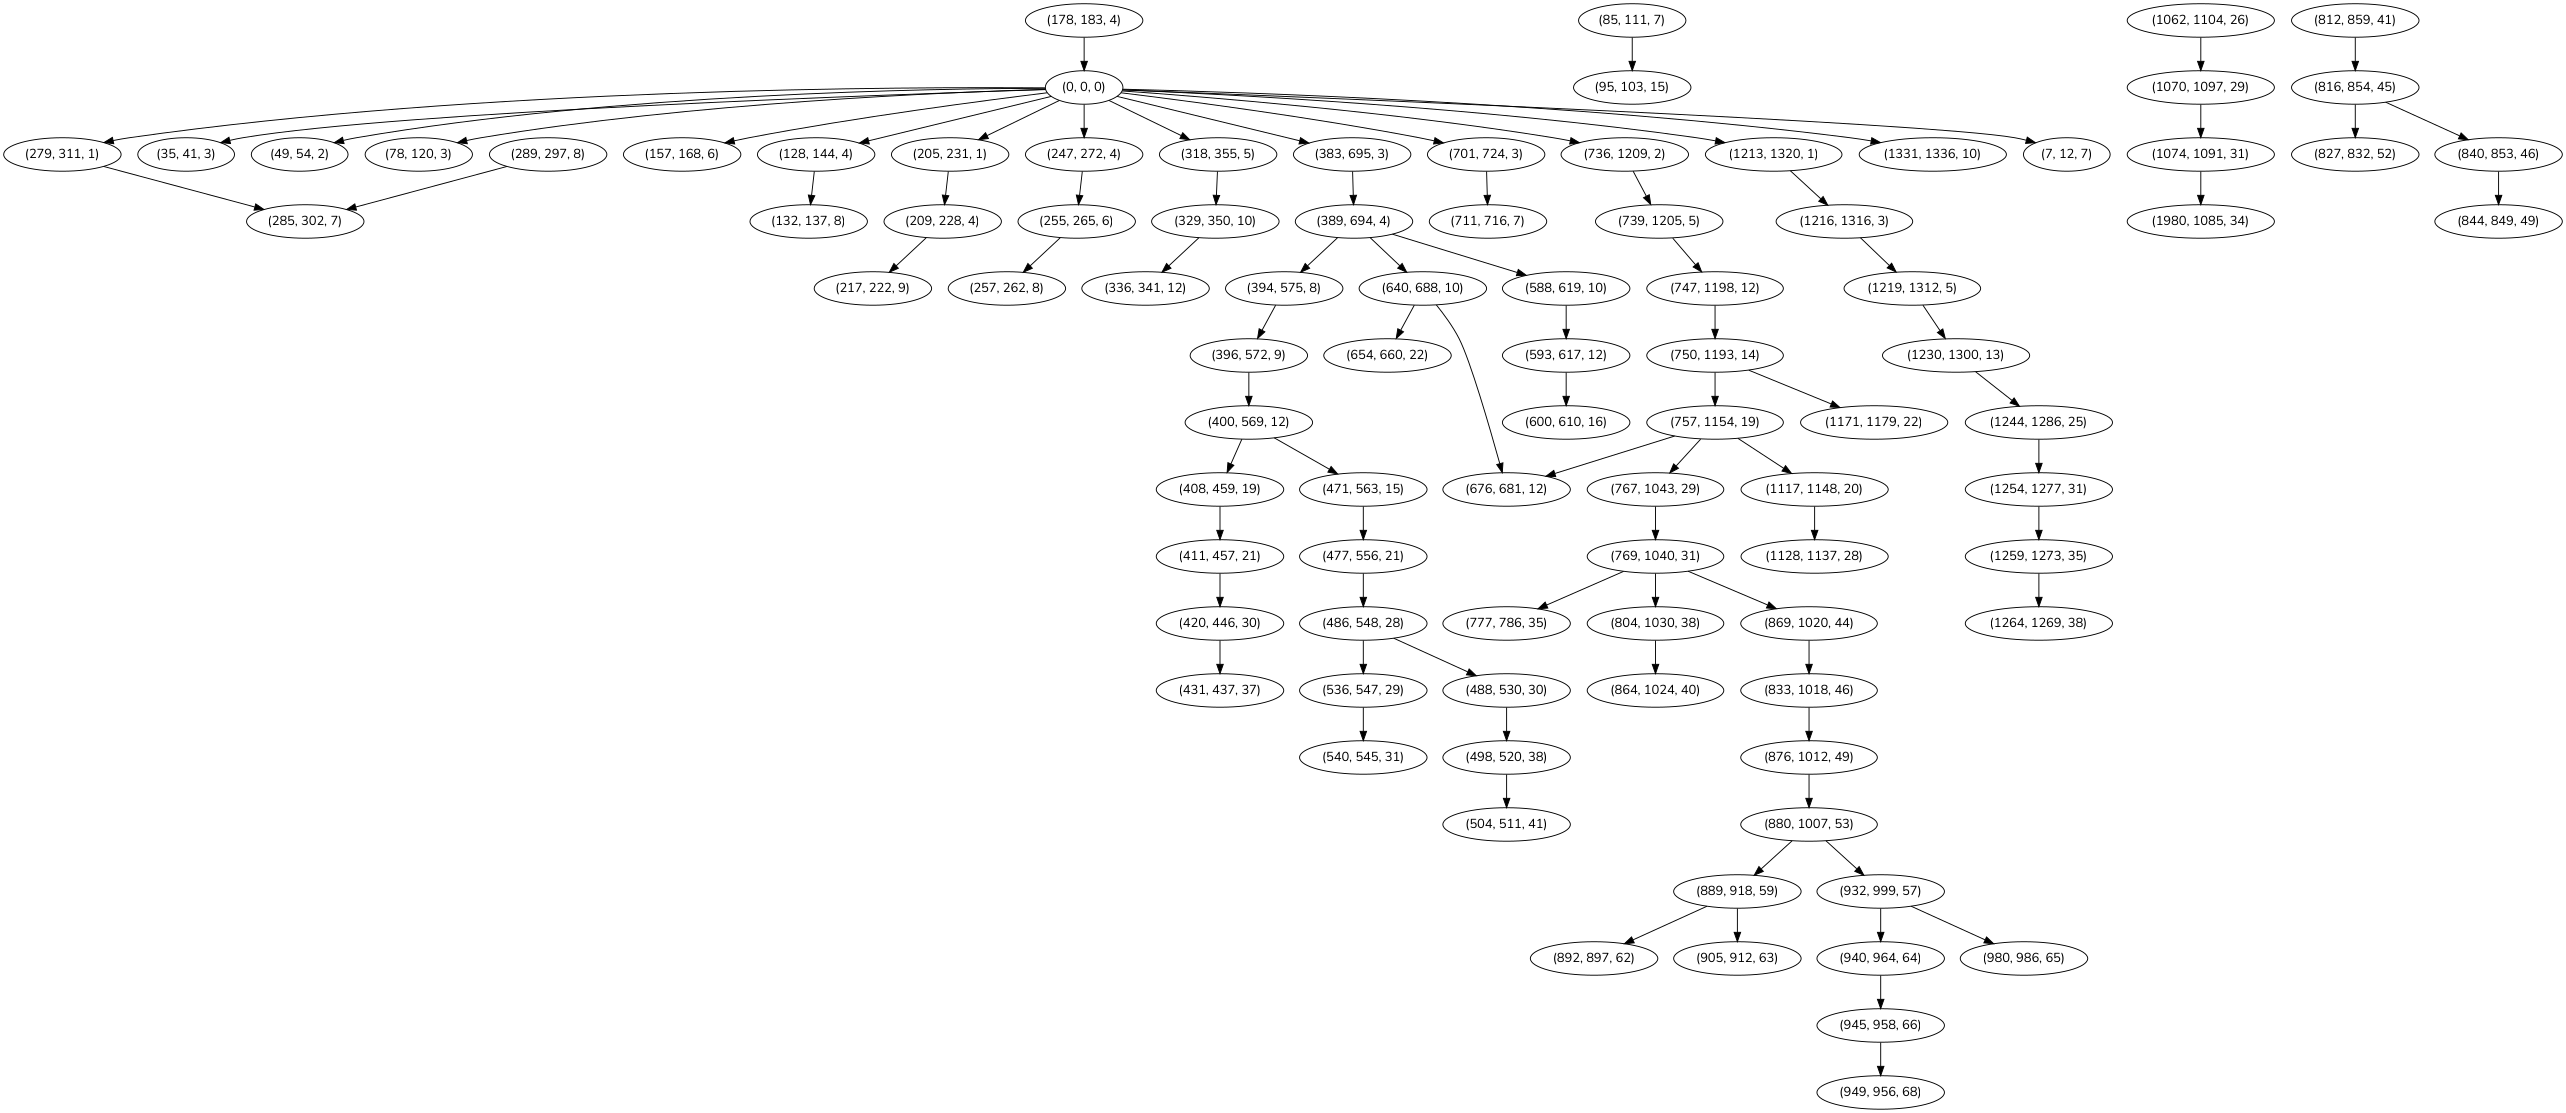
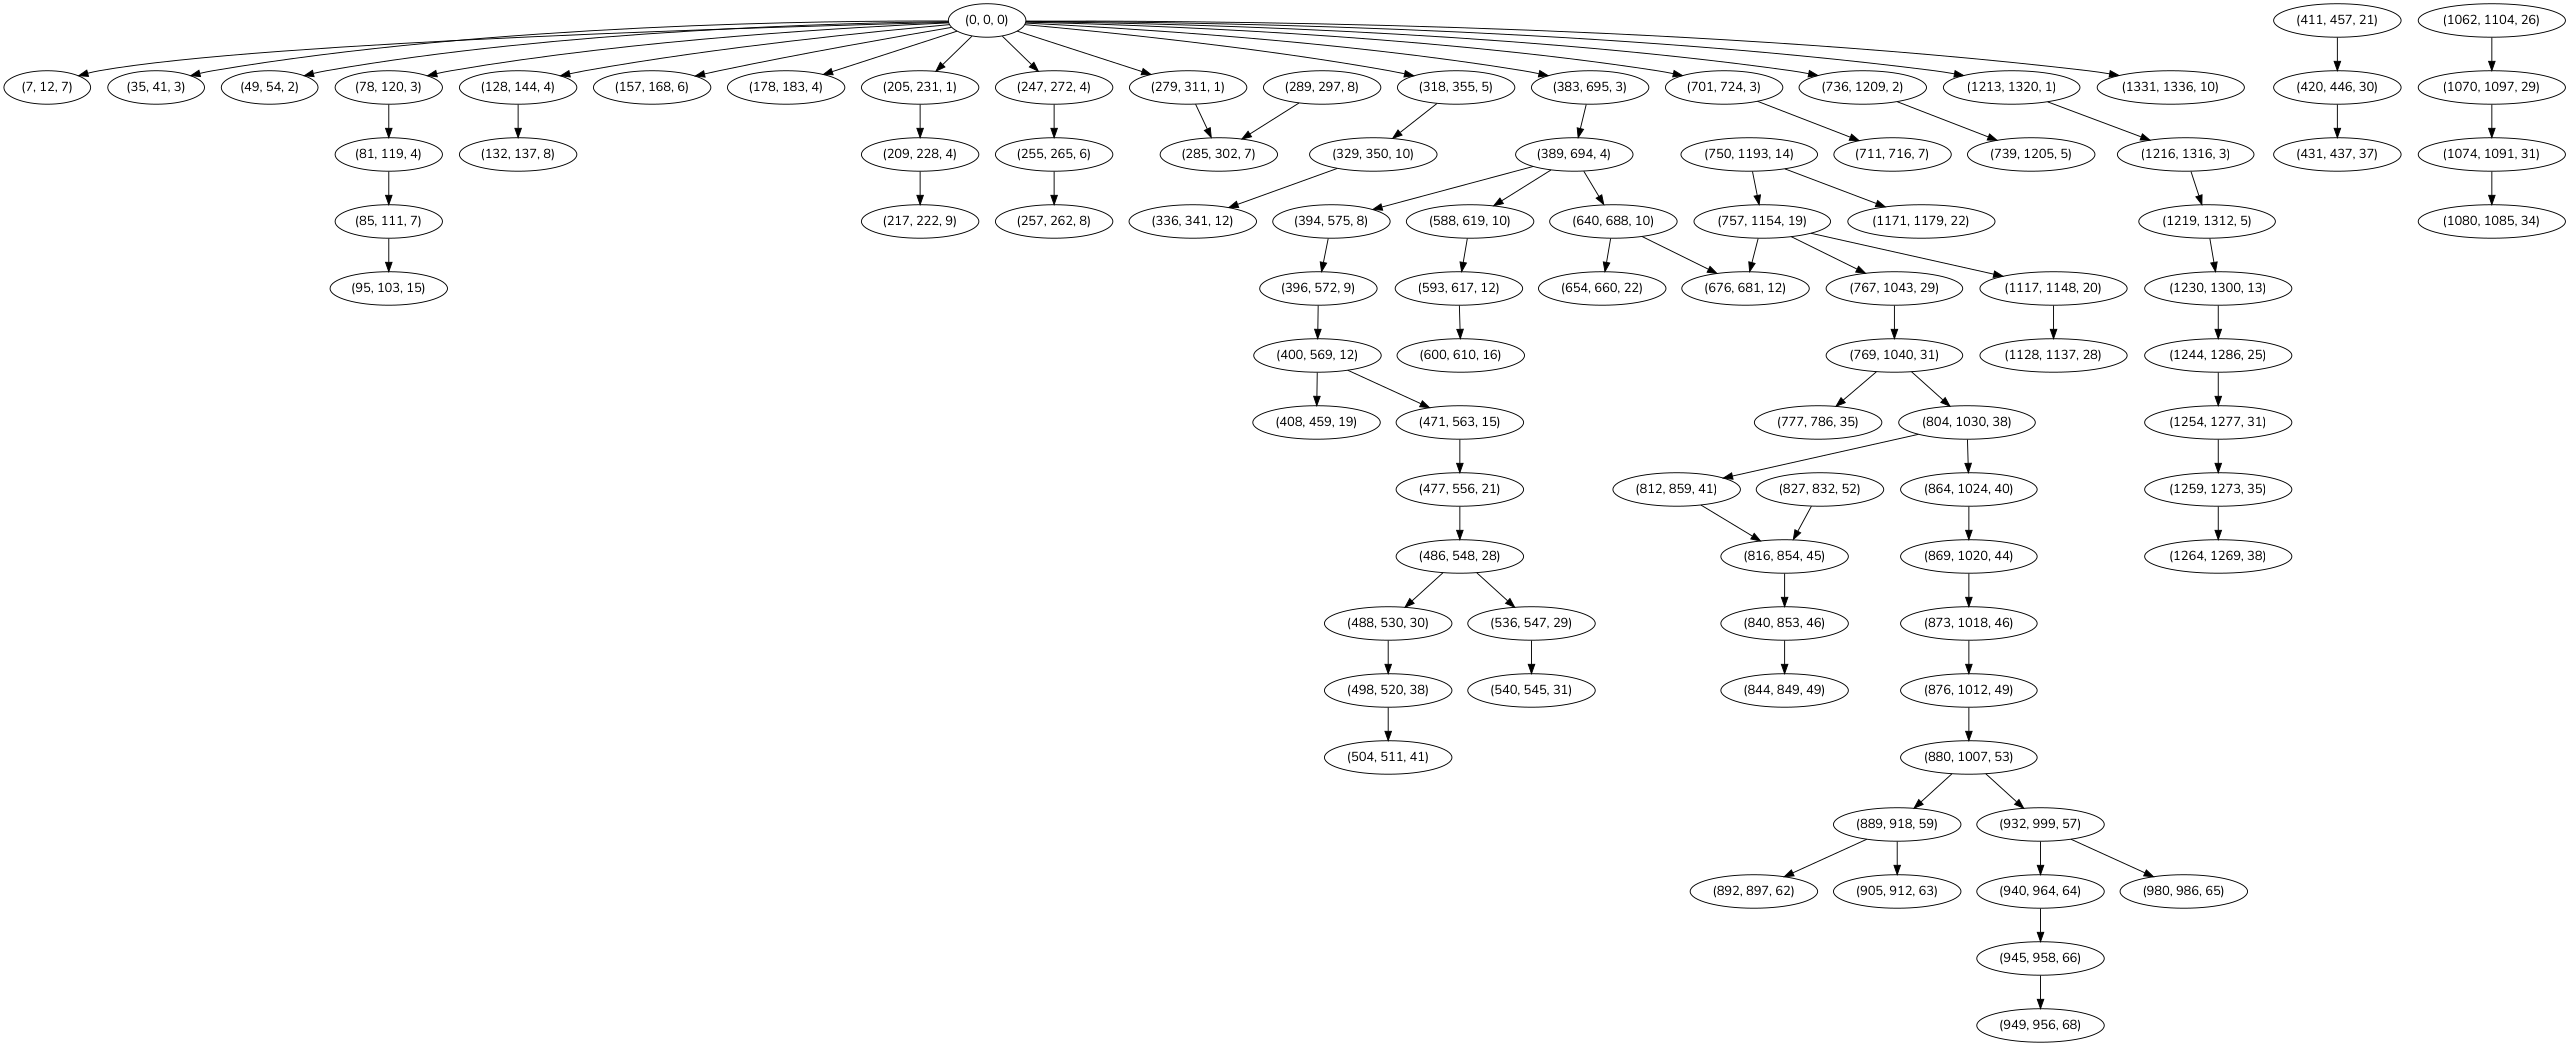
(1084, 49) -> (895, 51)
(2355, 116) -> (1805, 519)
none -> (389, 154)
(2201, 221) -> (2492, 221)
(1715, 288) -> none
none -> (1826, 455)
(1220, 518) -> none
(1728, 588) -> (1969, 518)
(1809, 690) -> (1969, 623)
